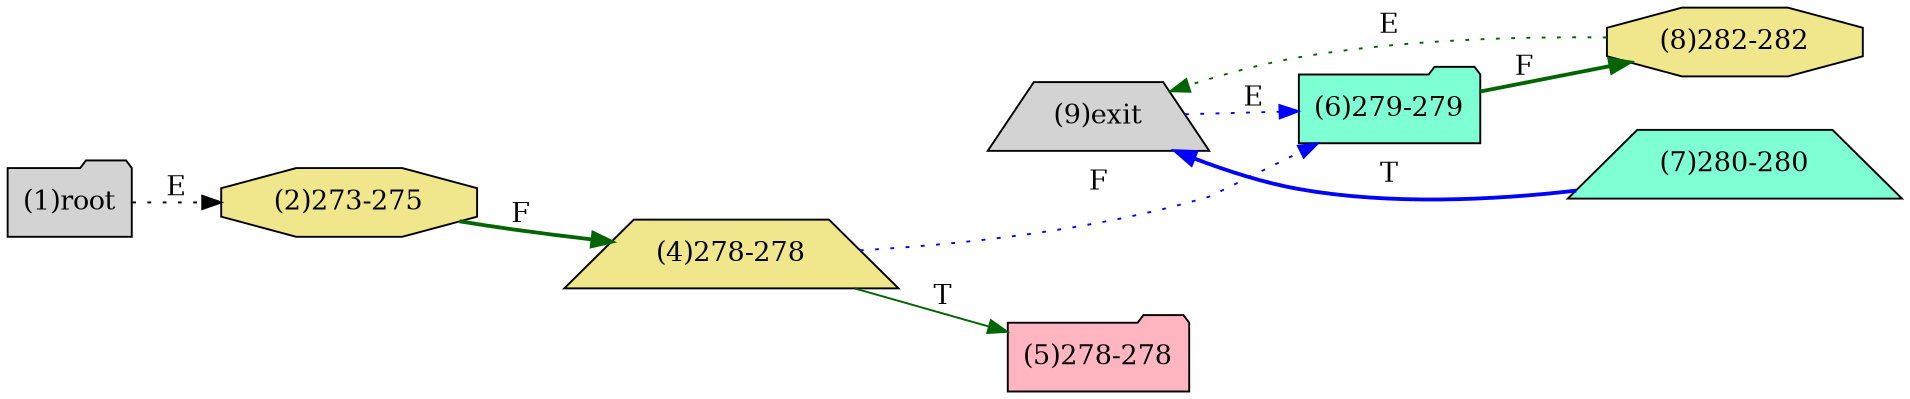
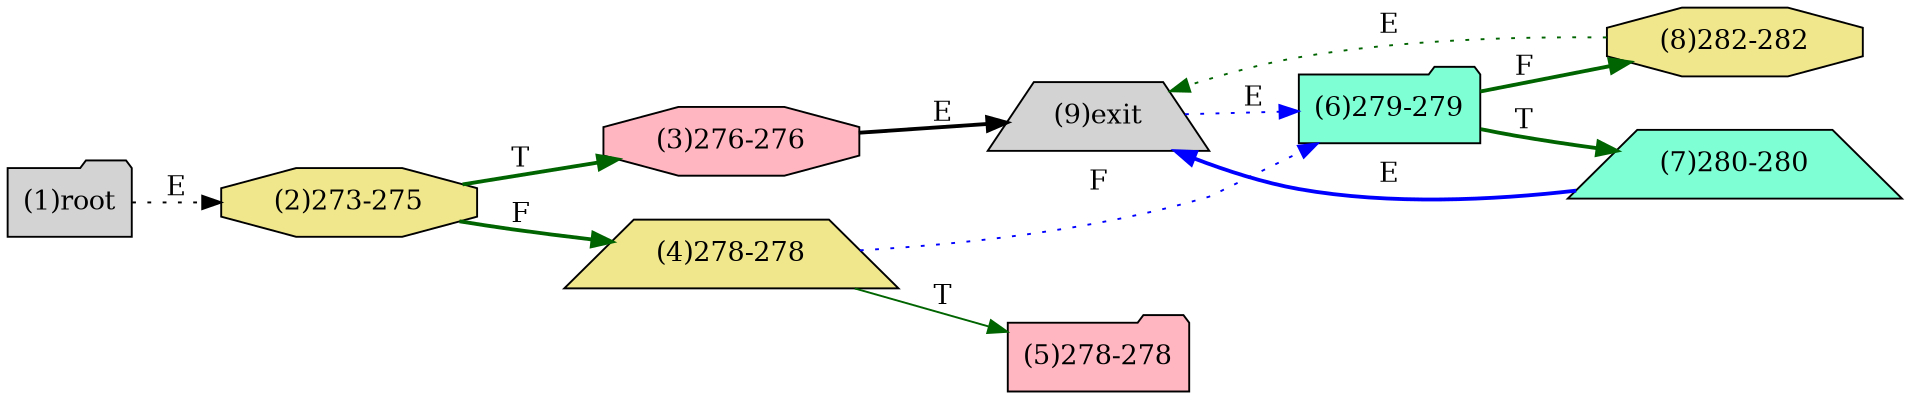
none -> (1539, 140)
none -> (731, 141)
(1390, 175) -> (1390, 175)
